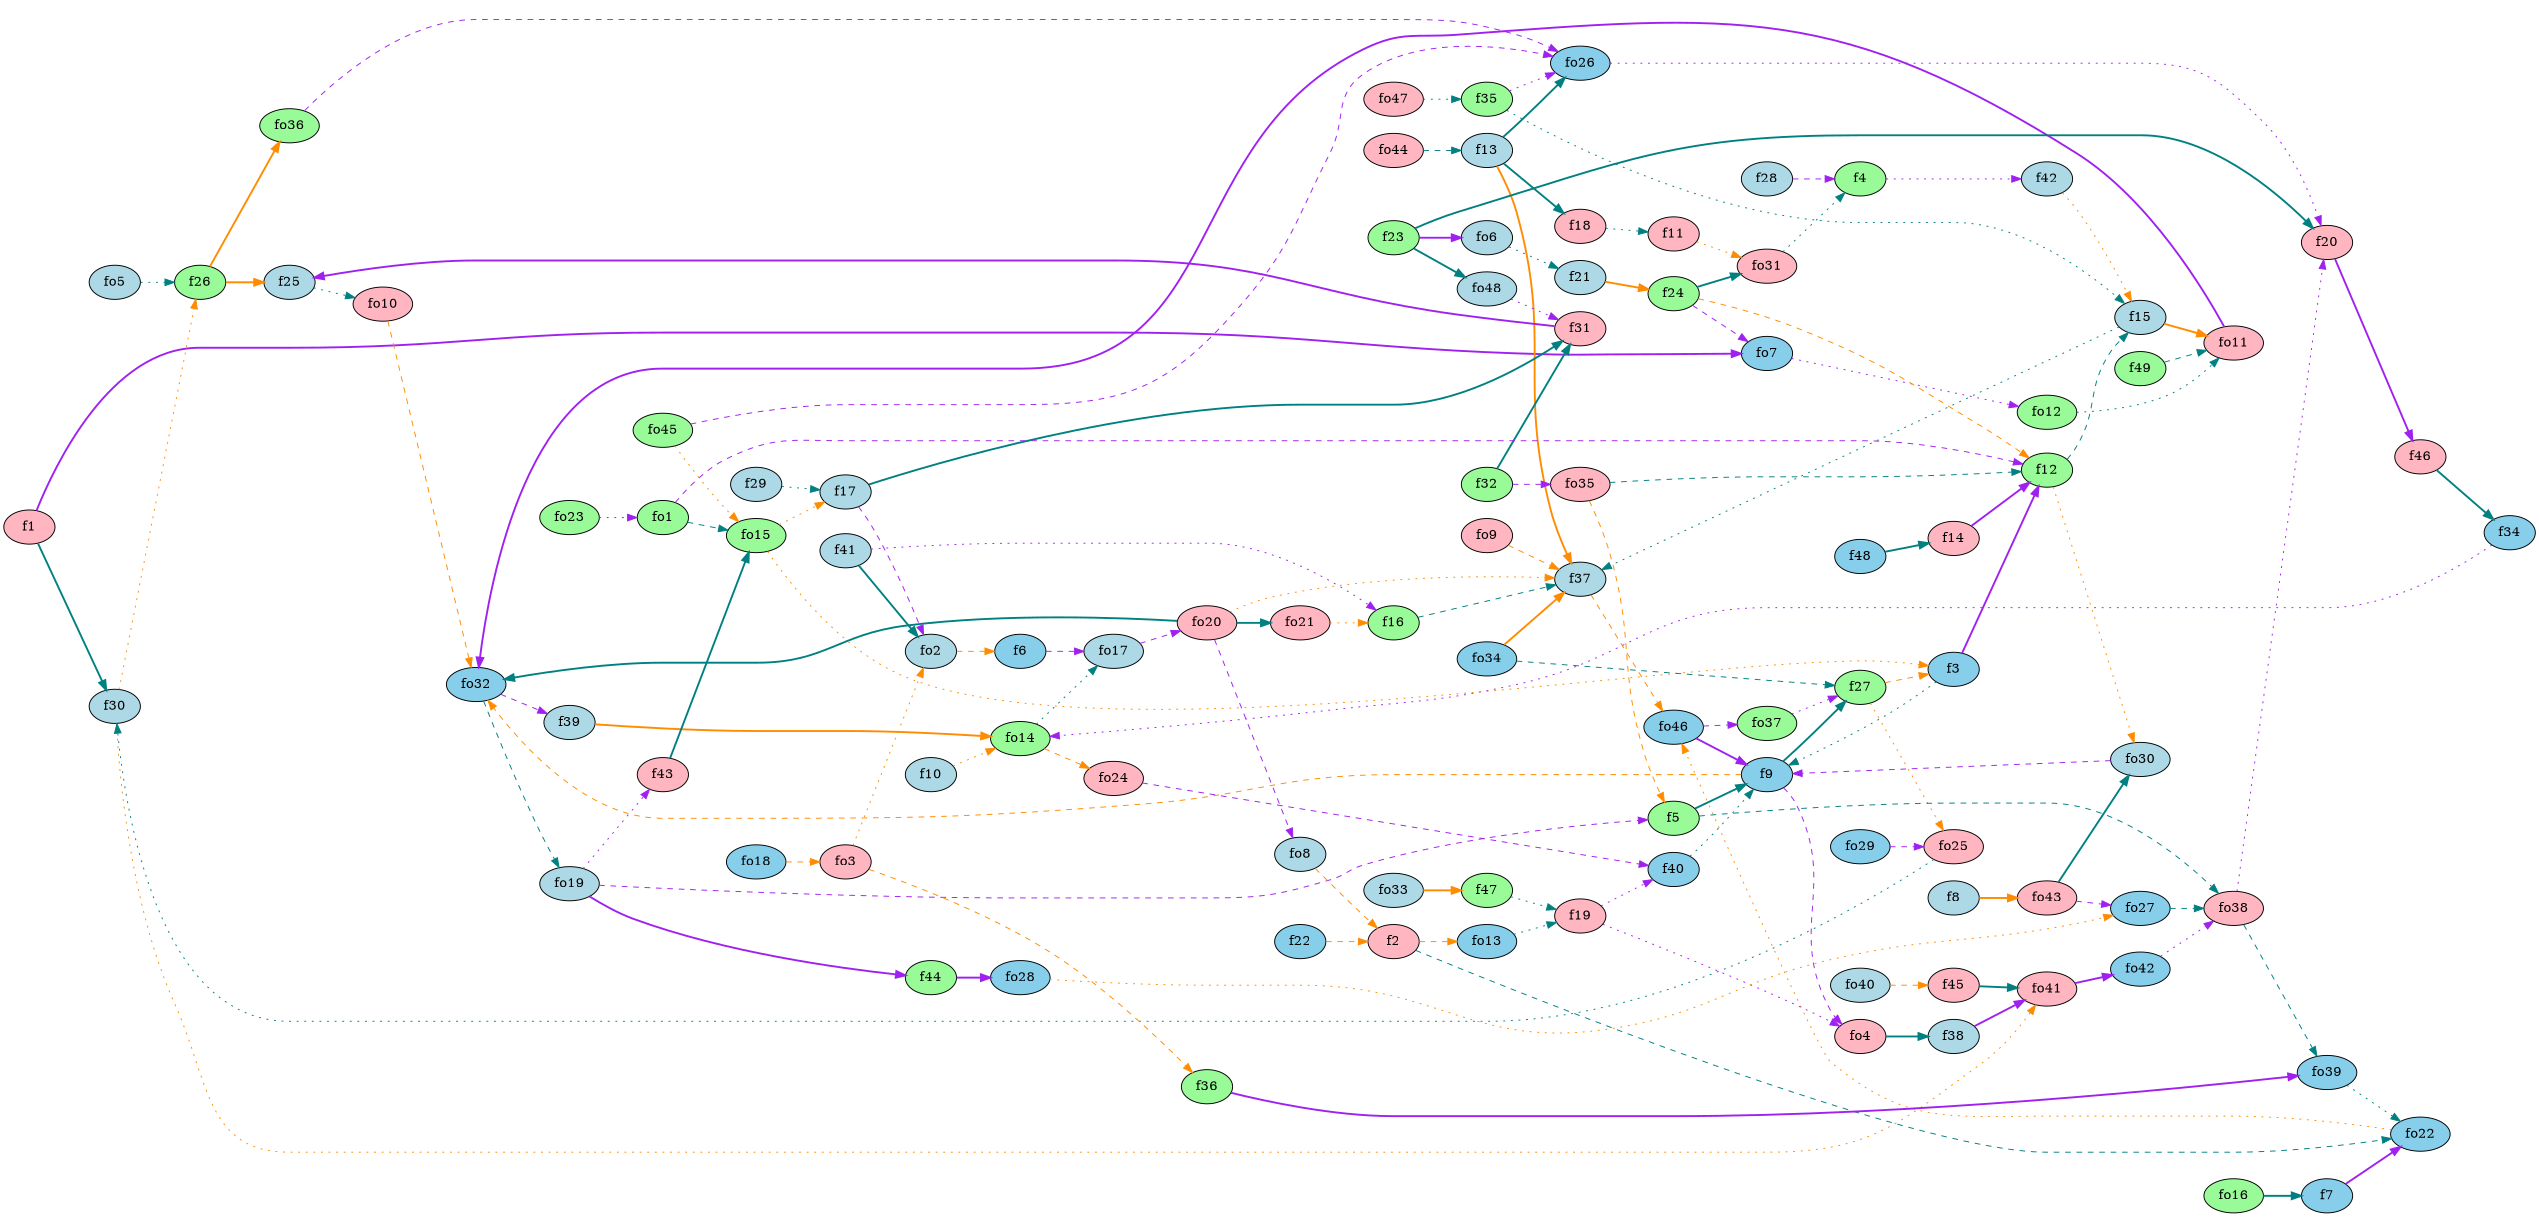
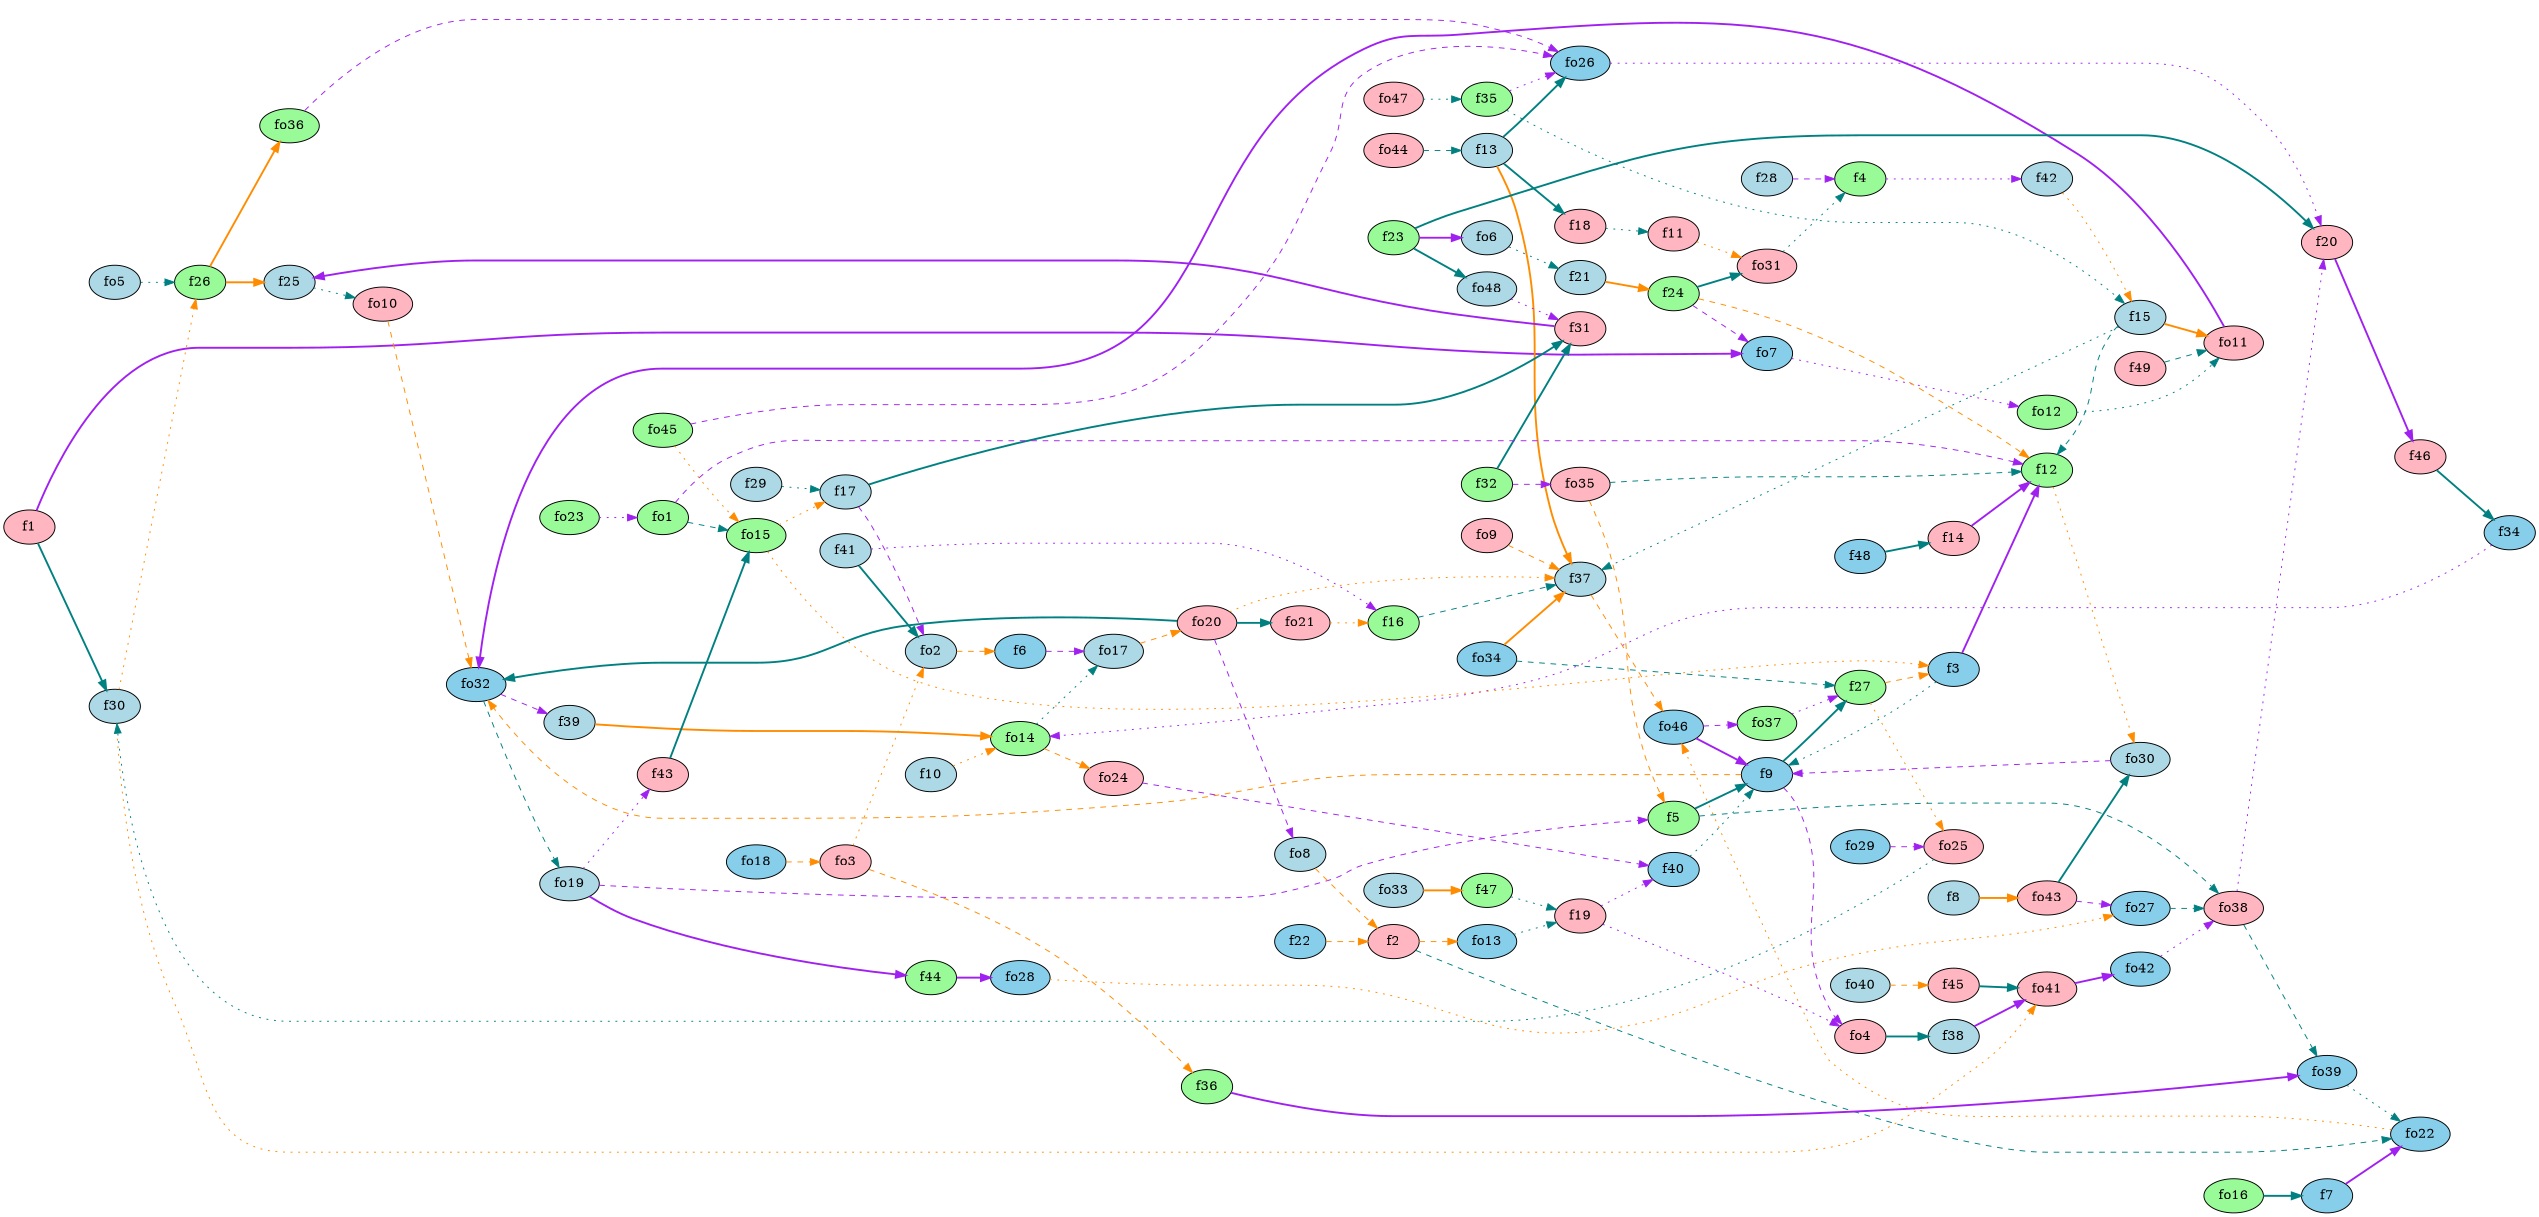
(2140, 369) -> (2140, 369)
(2093, 398) -> (2092, 387)
(1156, 639) -> (1156, 639)
